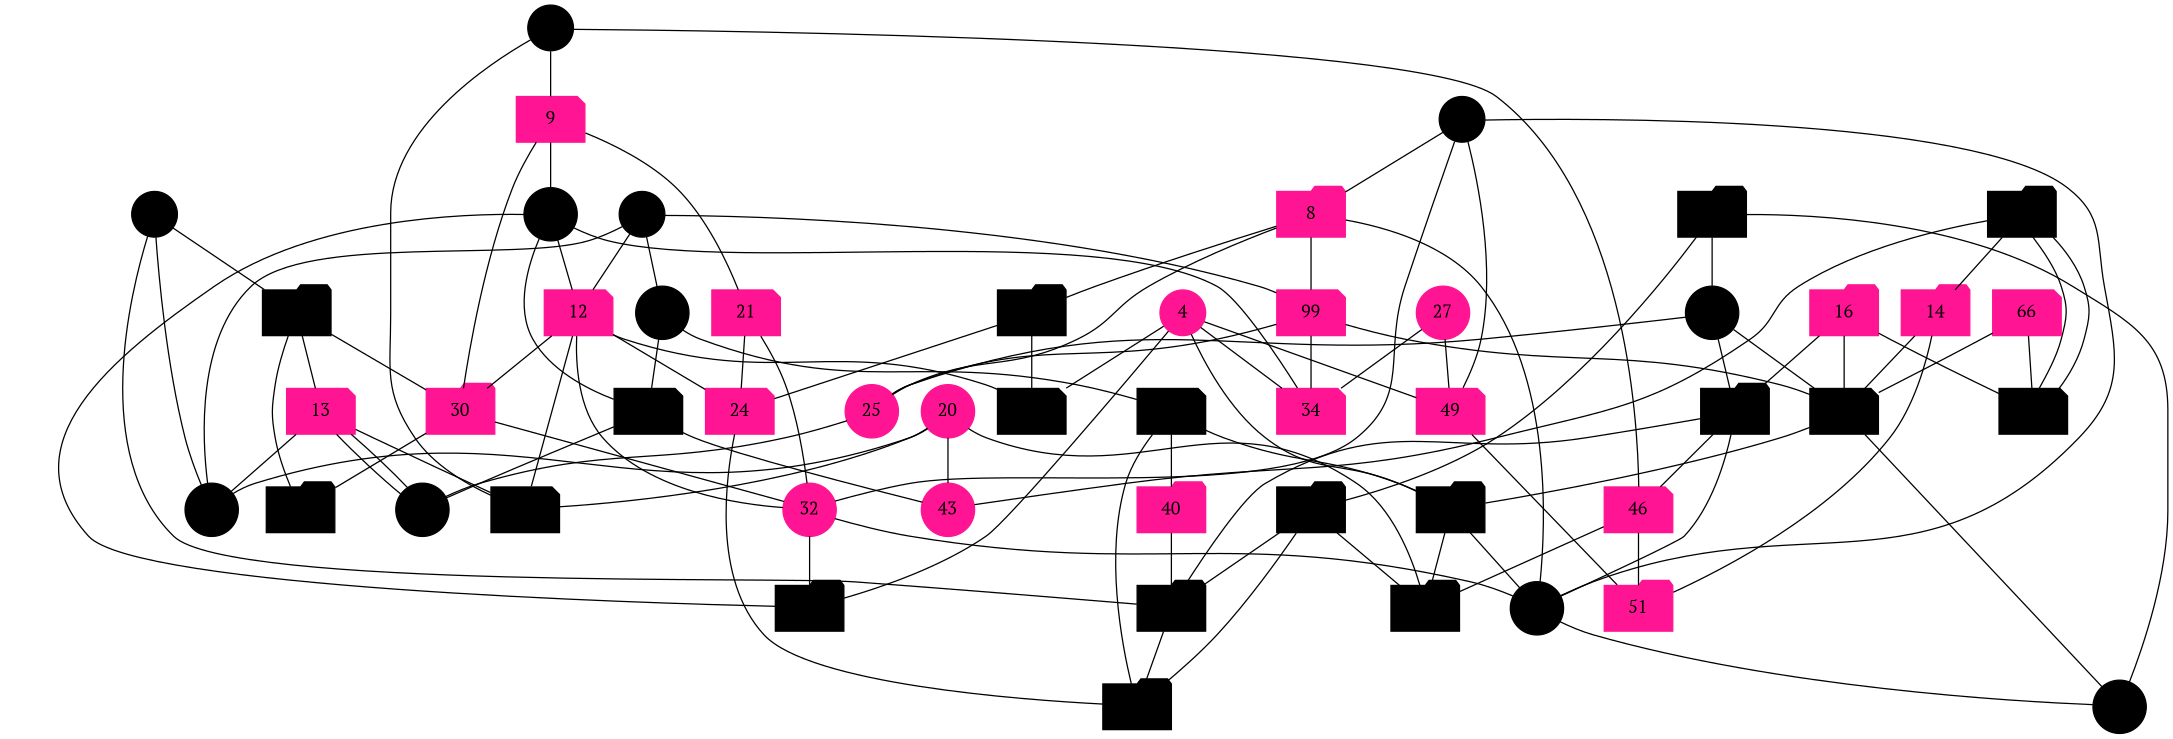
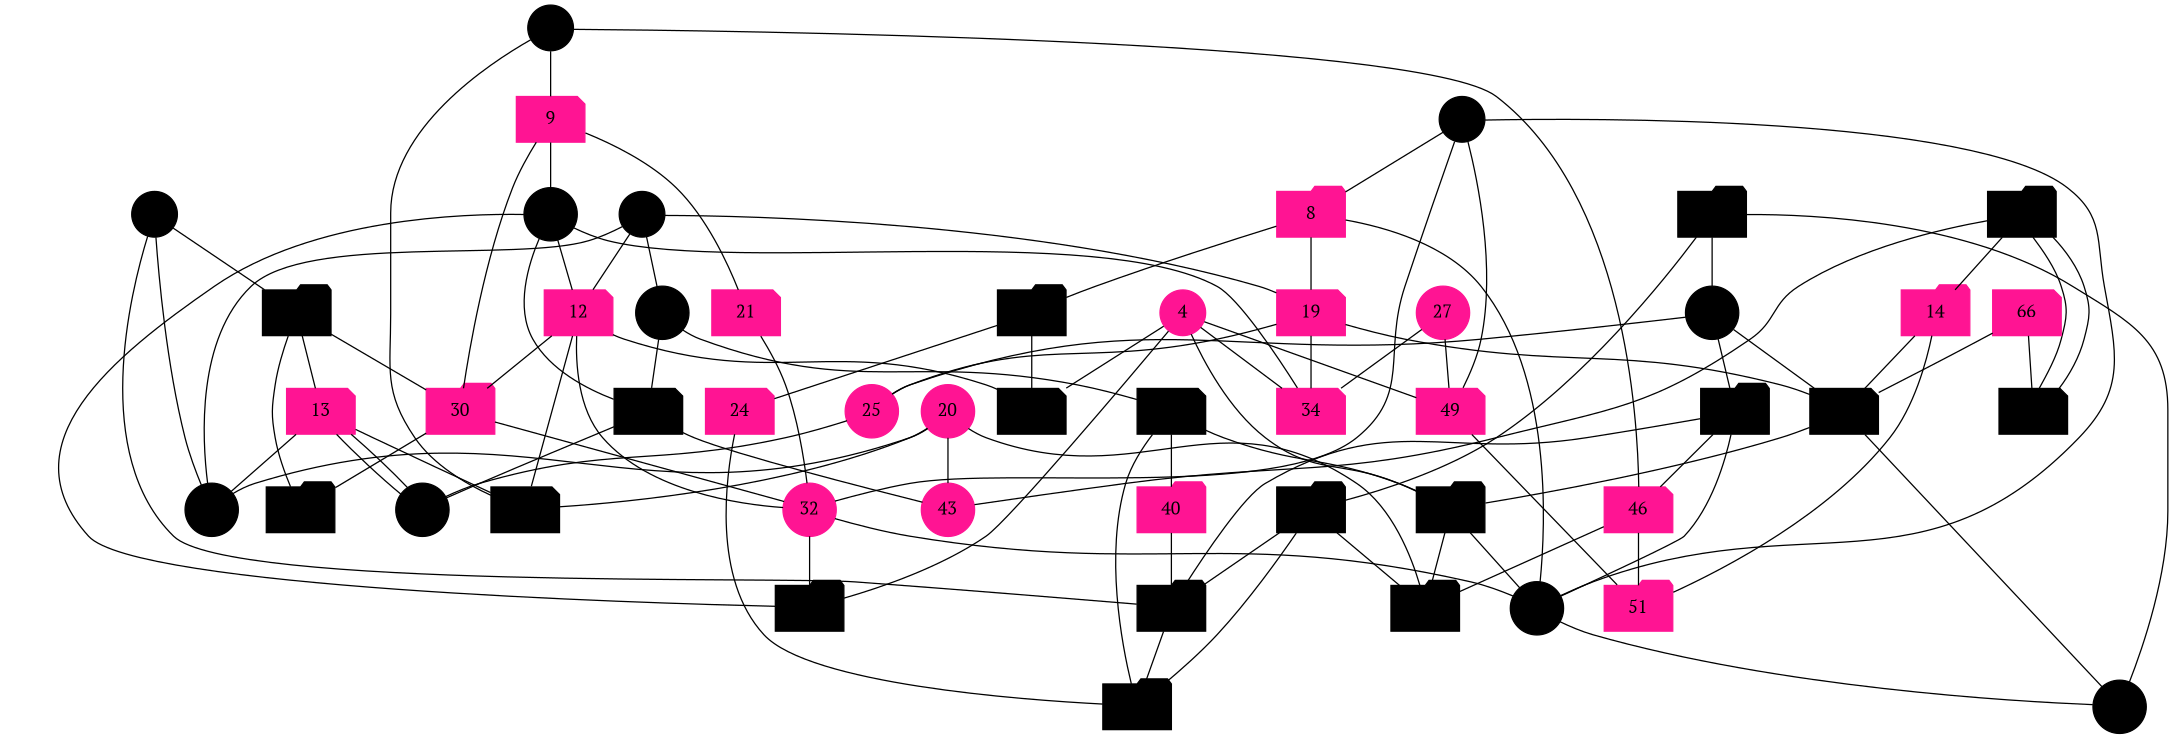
(1311, 313) -> (1311, 313)
(1844, 313) -> none
(1093, 330) -> none
(664, 365) -> none
(742, 370) -> none
